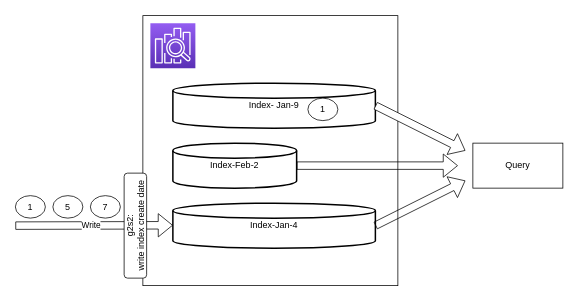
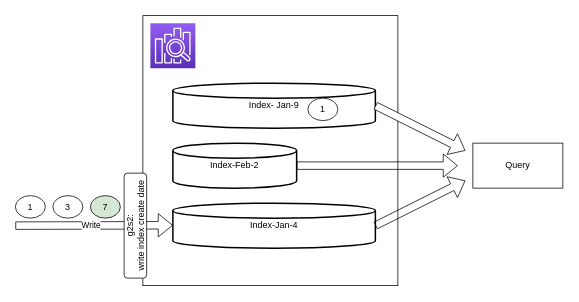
(68, 207) -> (68, 207)
(105, 207) -> (105, 207)
